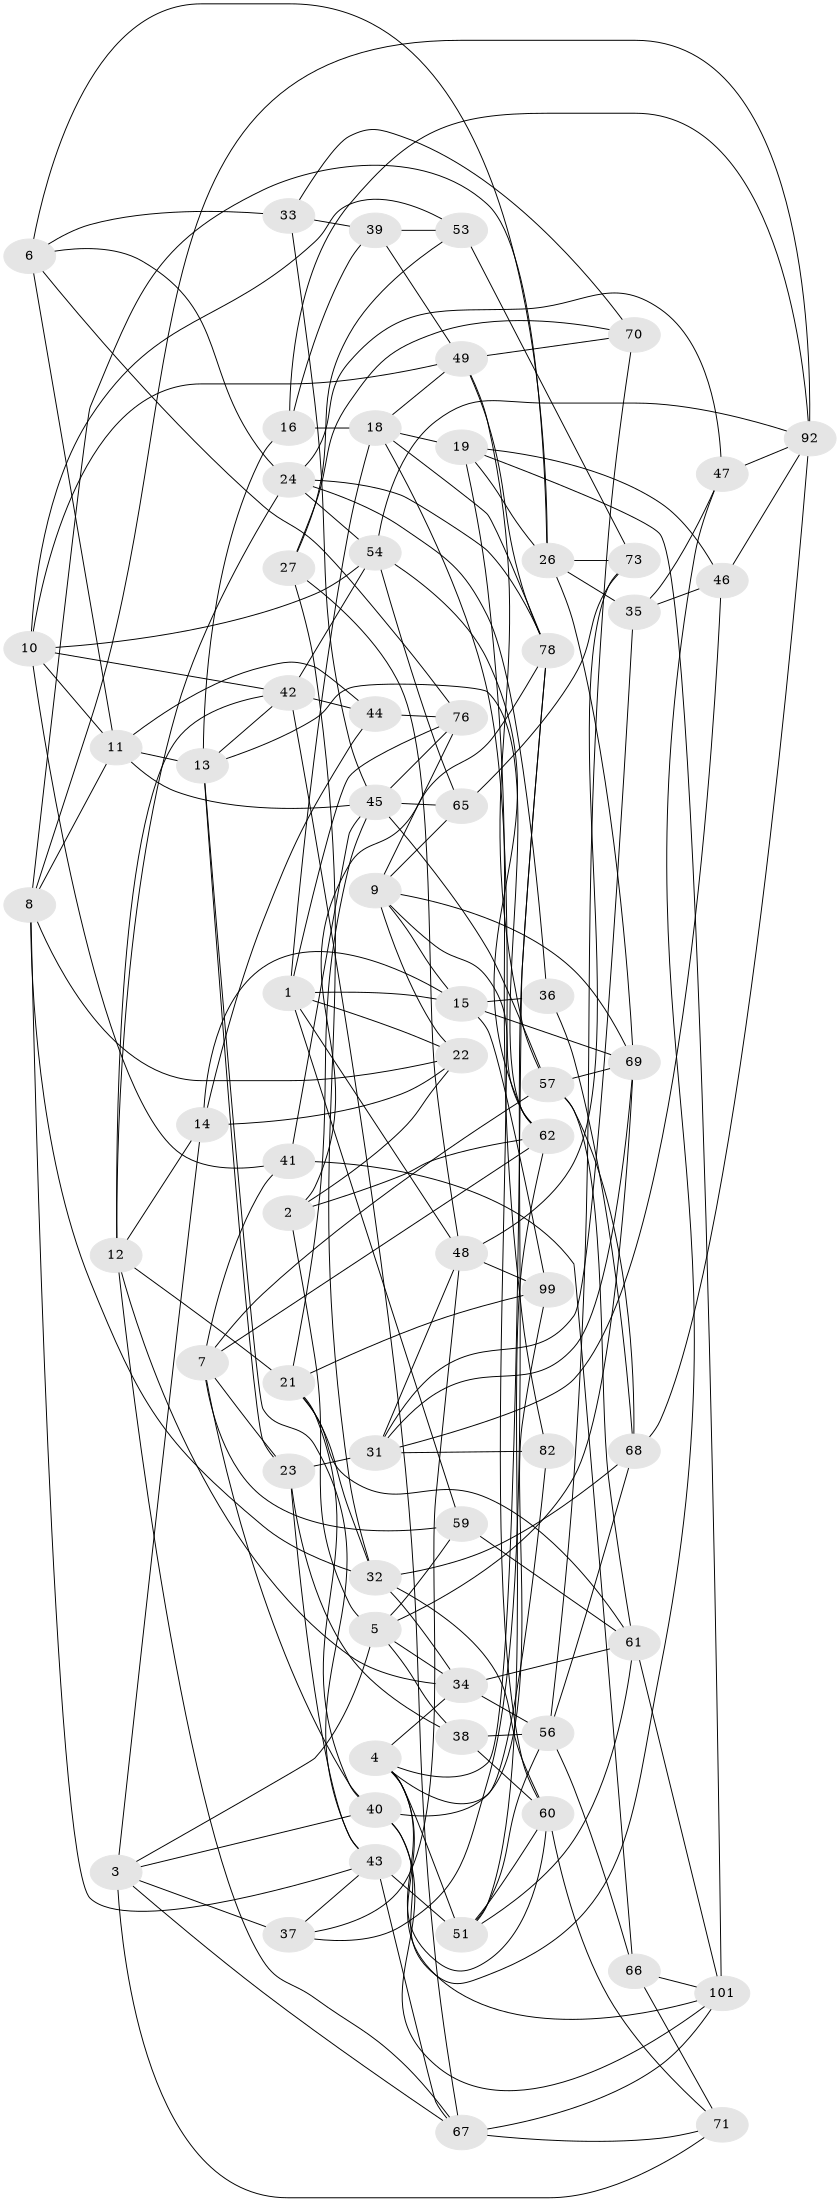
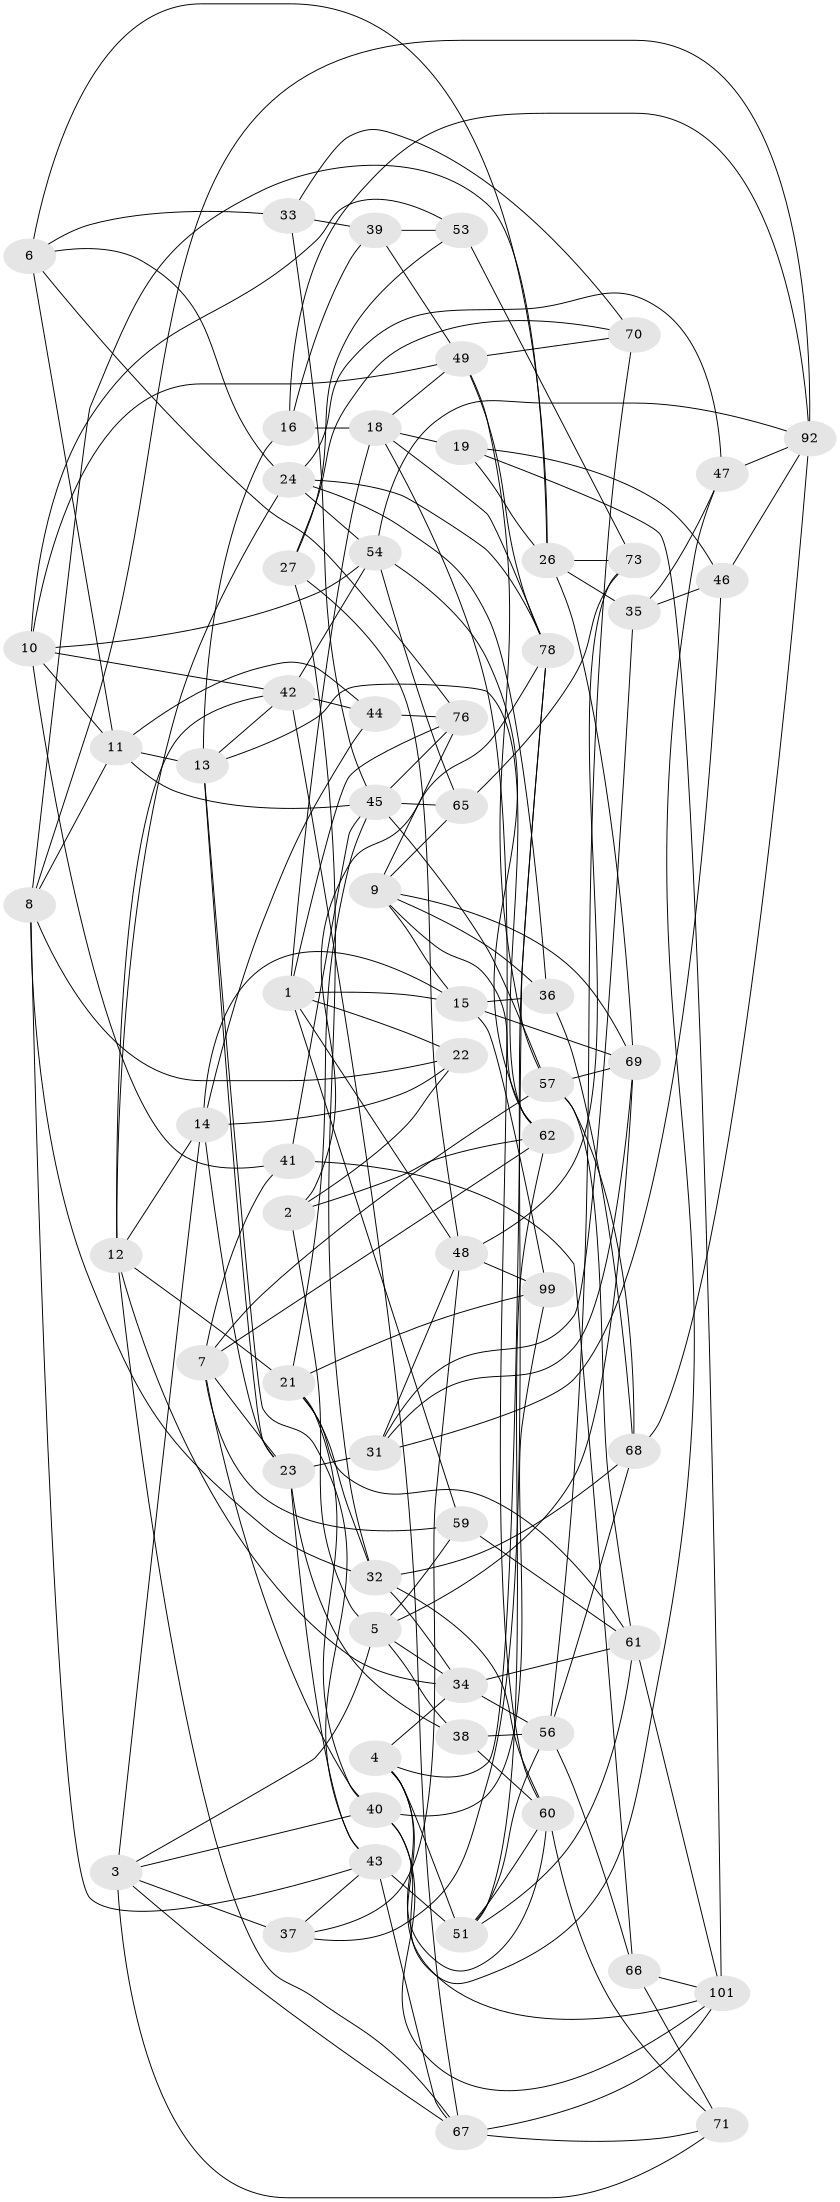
(411, 984) -> (469, 935)
none -> (229, 1303)
(548, 1451) -> none
